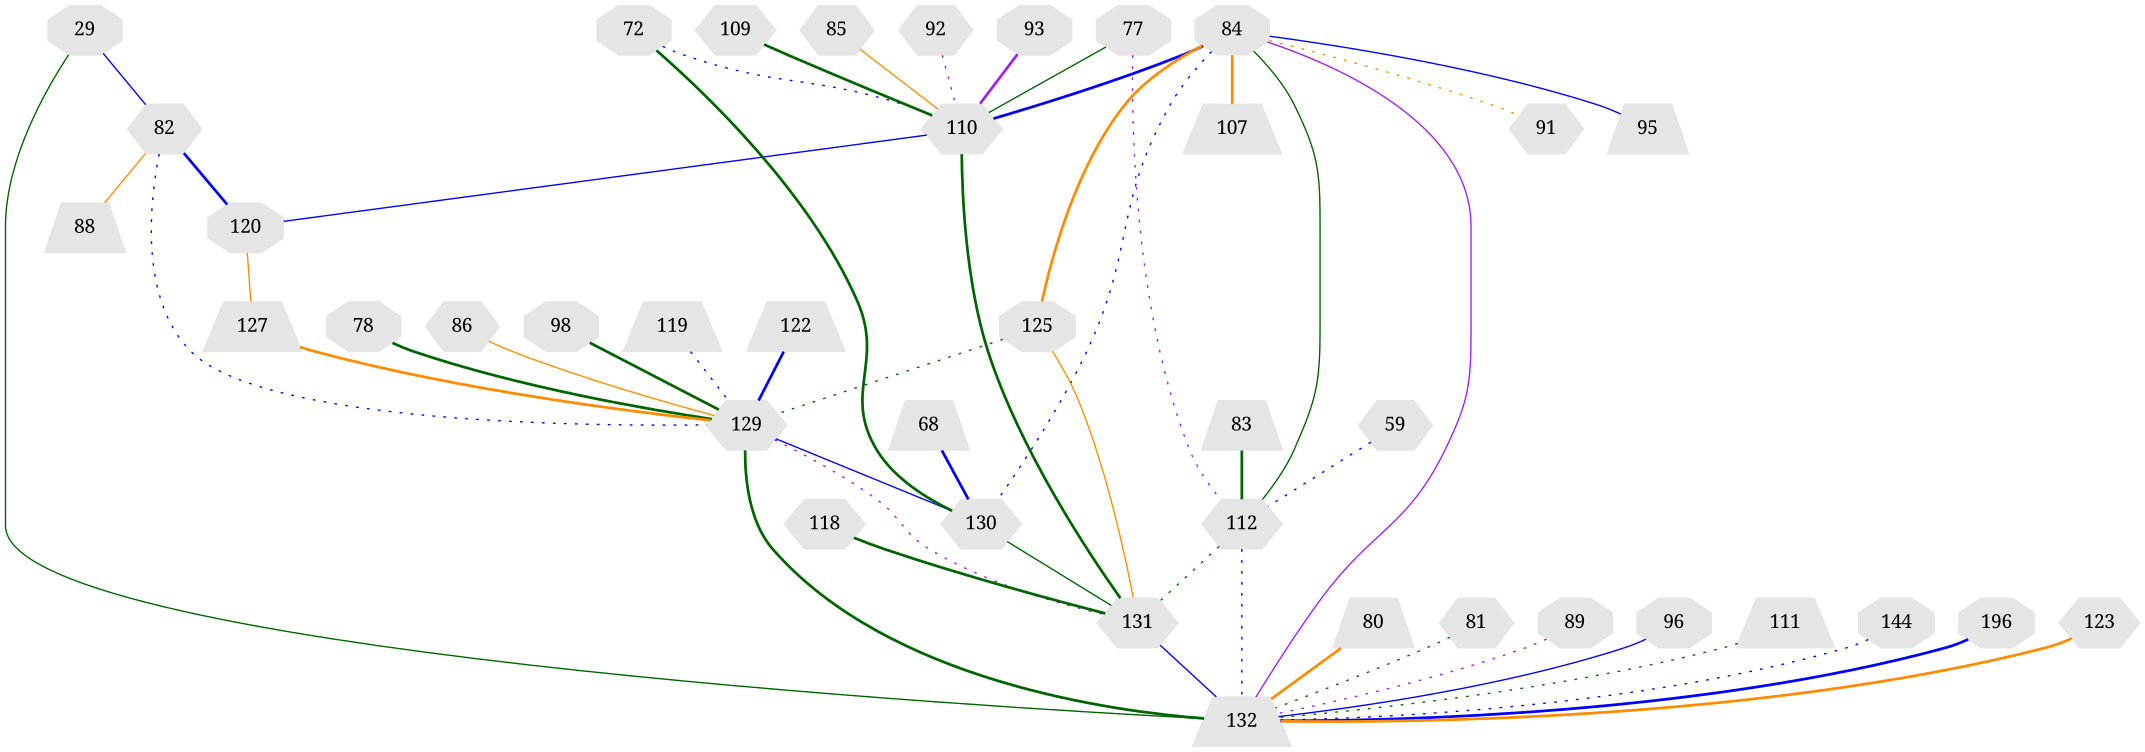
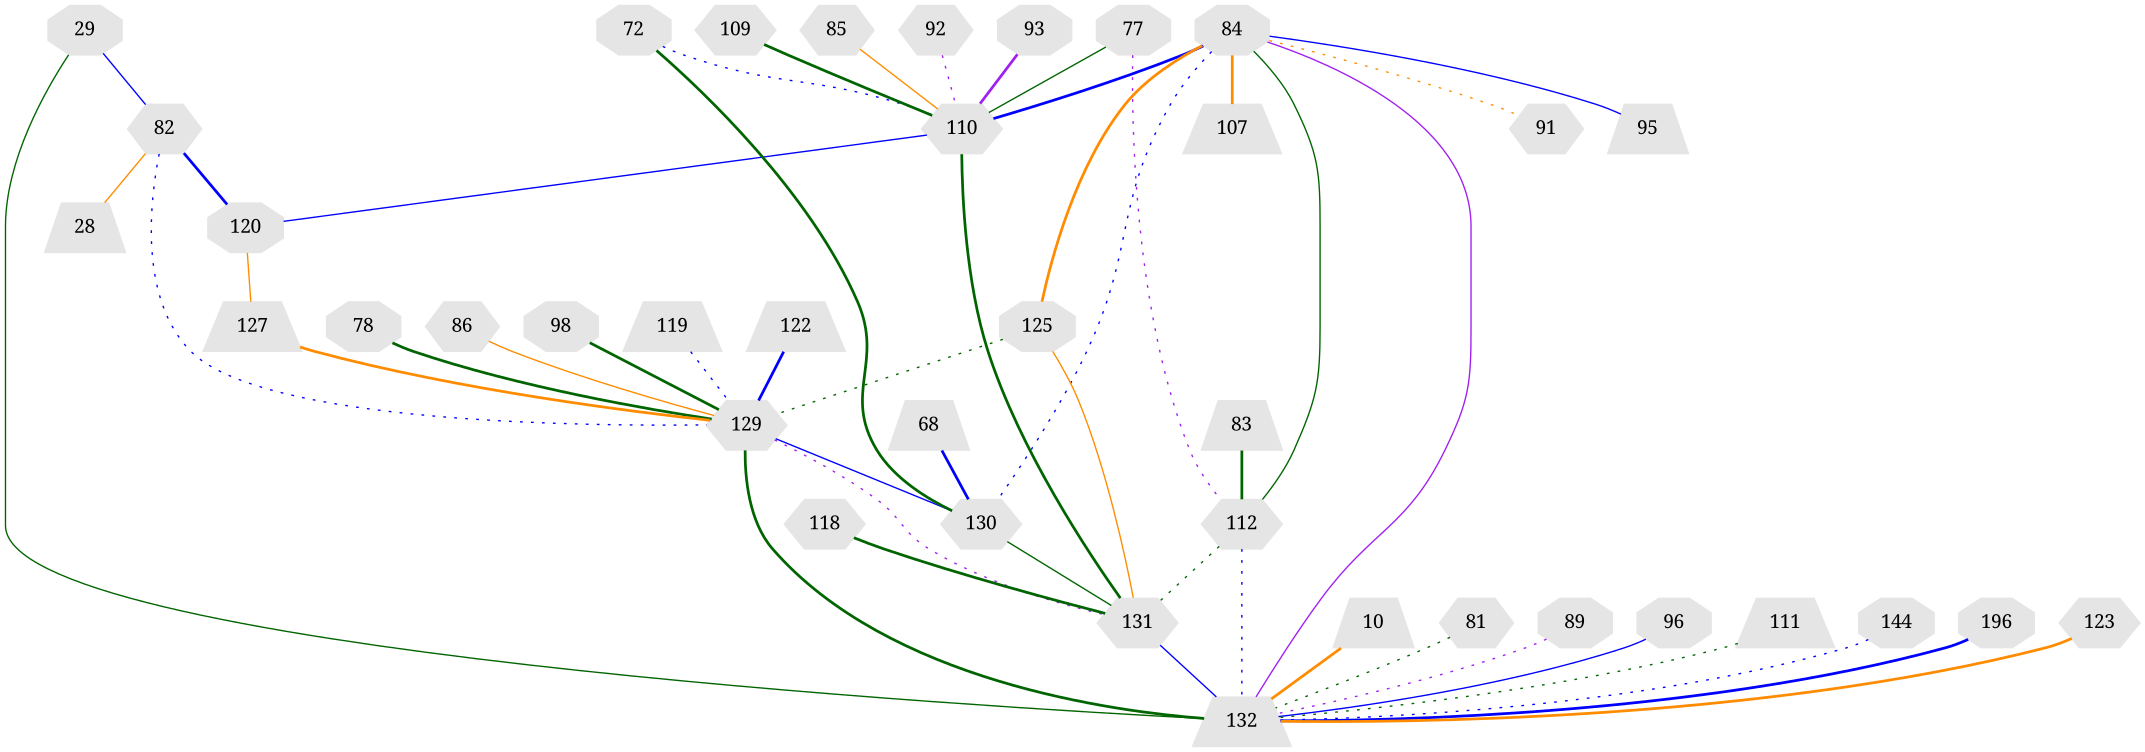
(85, 228) -> (85, 228)
(1396, 425) -> none
(1374, 623) -> (1374, 623)
